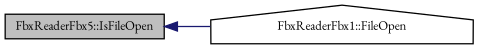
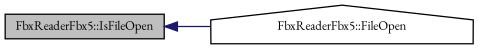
(342, 27) -> (342, 27)
